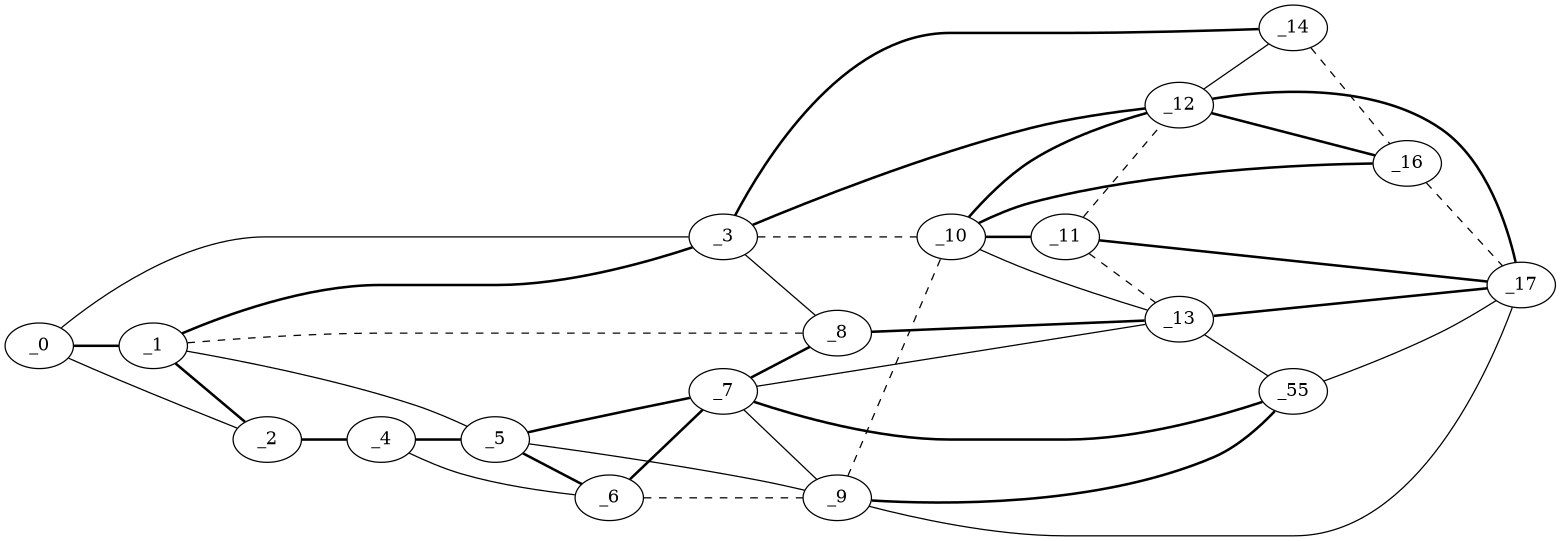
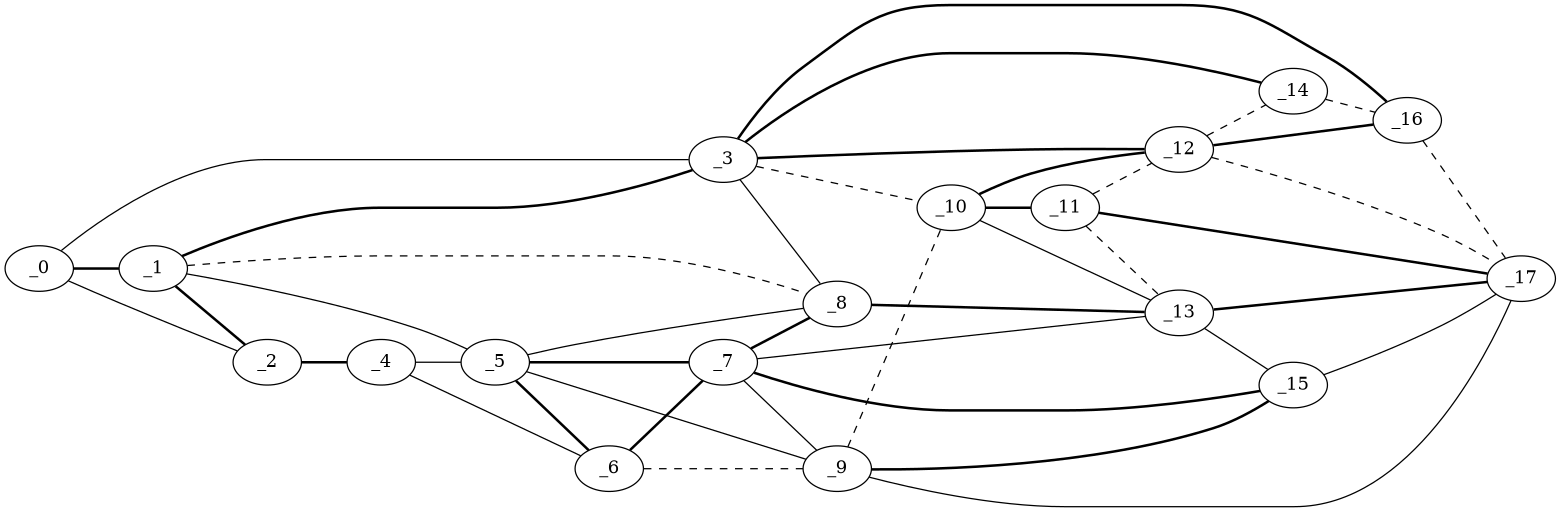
(1236, 67) -> (1236, 120)
(1405, 111) -> (1357, 202)
(1173, 177) -> (1051, 5)
none -> (665, 329)
(1293, 391) -> (1293, 385)
(438, 440) -> (438, 362)
